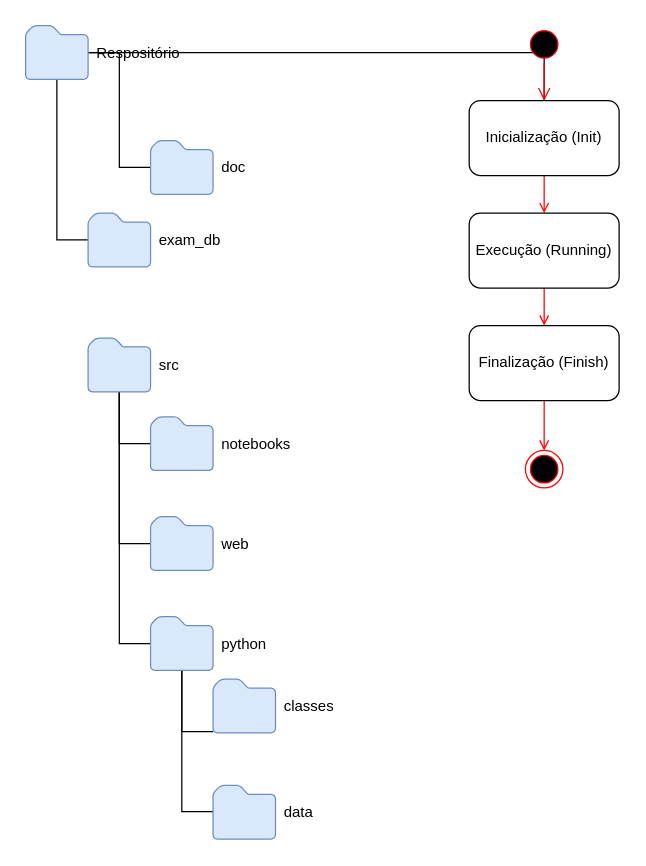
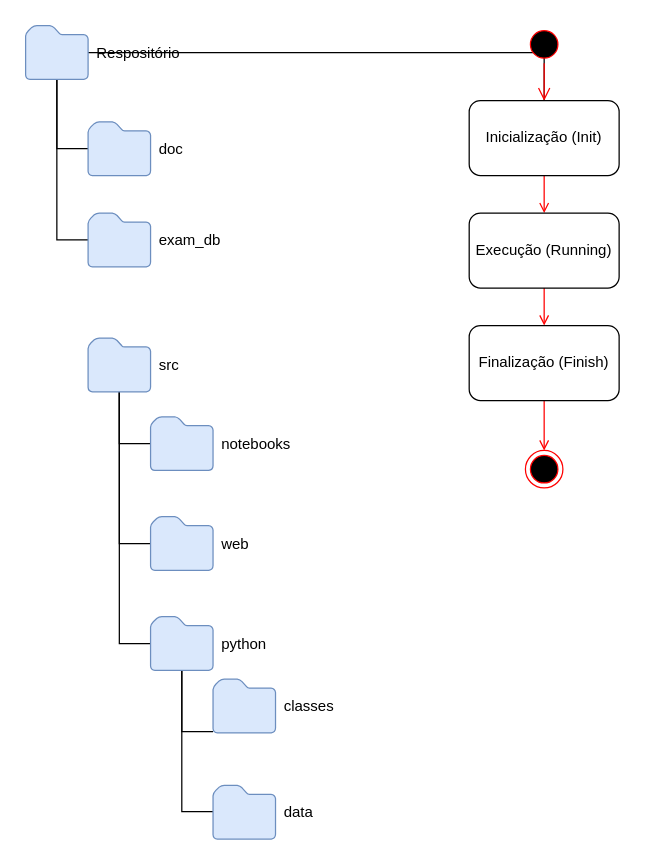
(182, 168) -> (119, 149)
